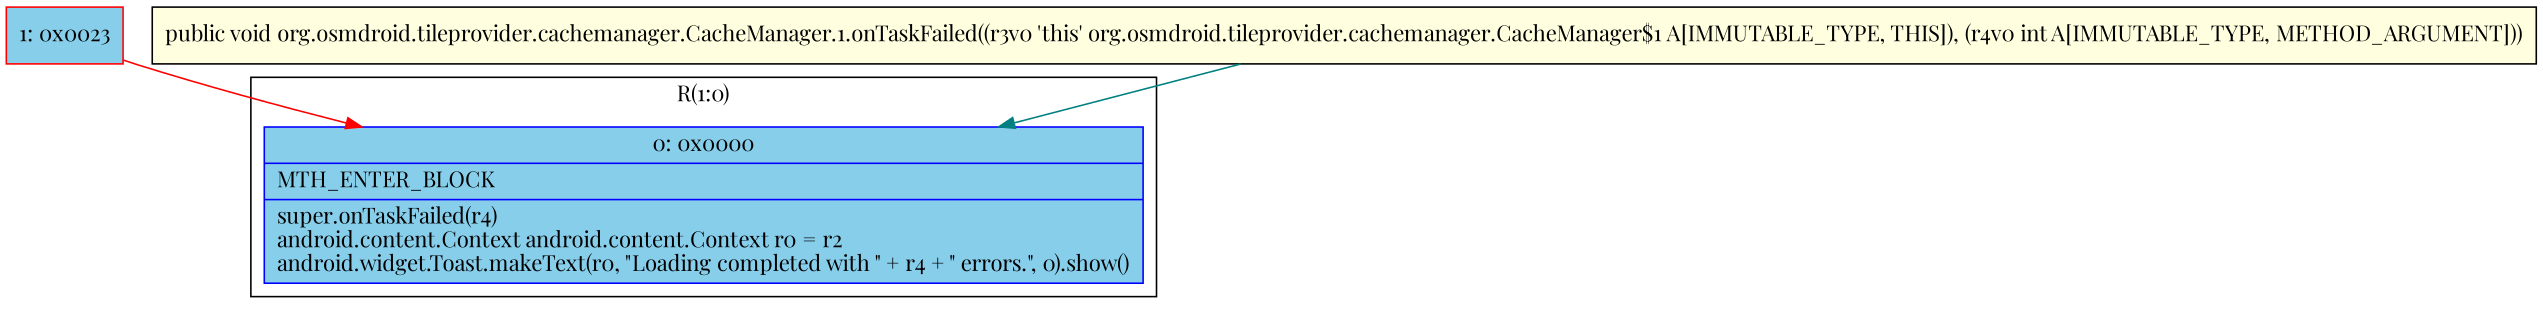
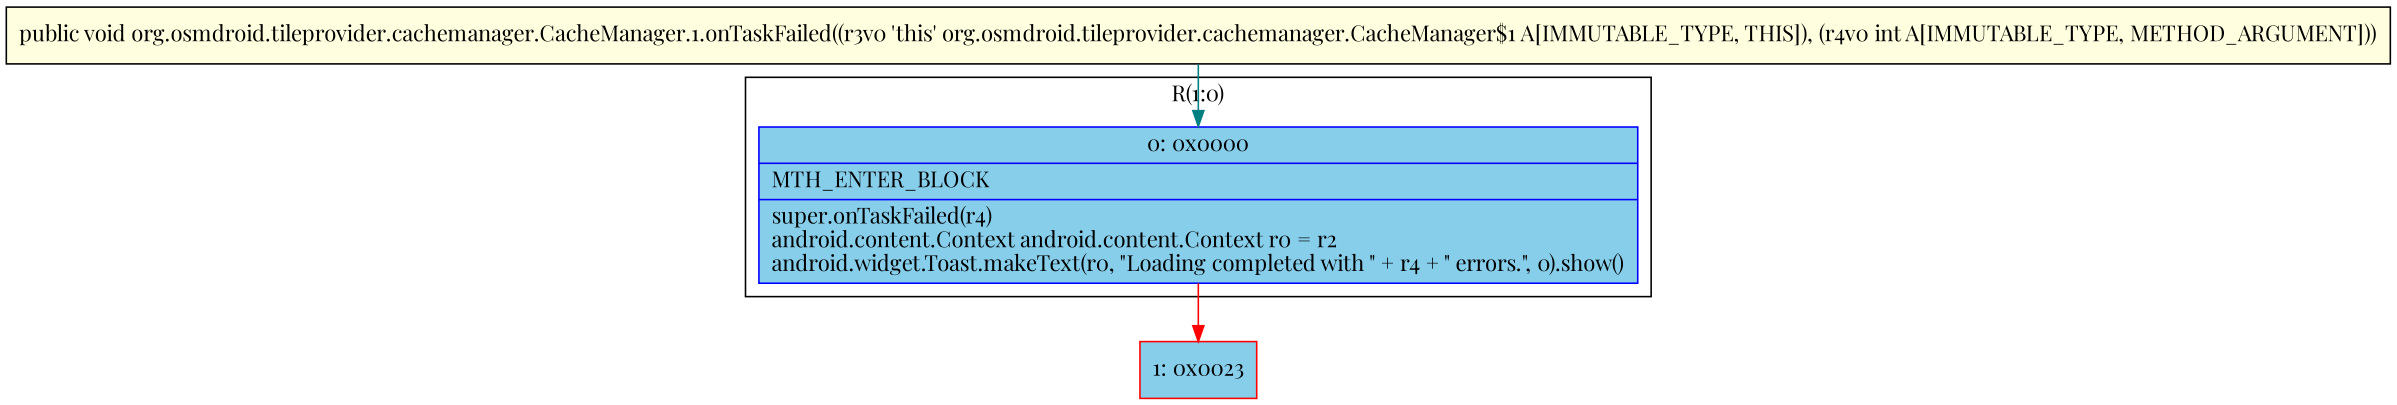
(234, 93) -> (1198, 307)
